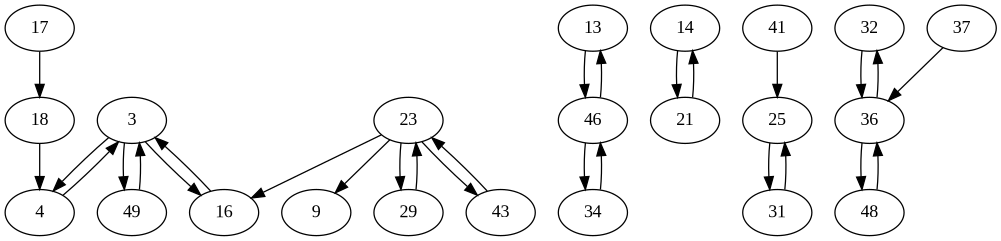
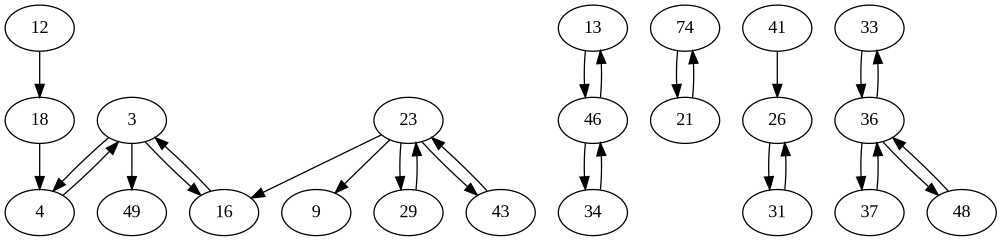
(40, 28) -> (40, 28)
(685, 28) -> (685, 28)
(869, 28) -> (869, 28)
(777, 120) -> (777, 120)
none -> (861, 160)
(140, 173) -> none
